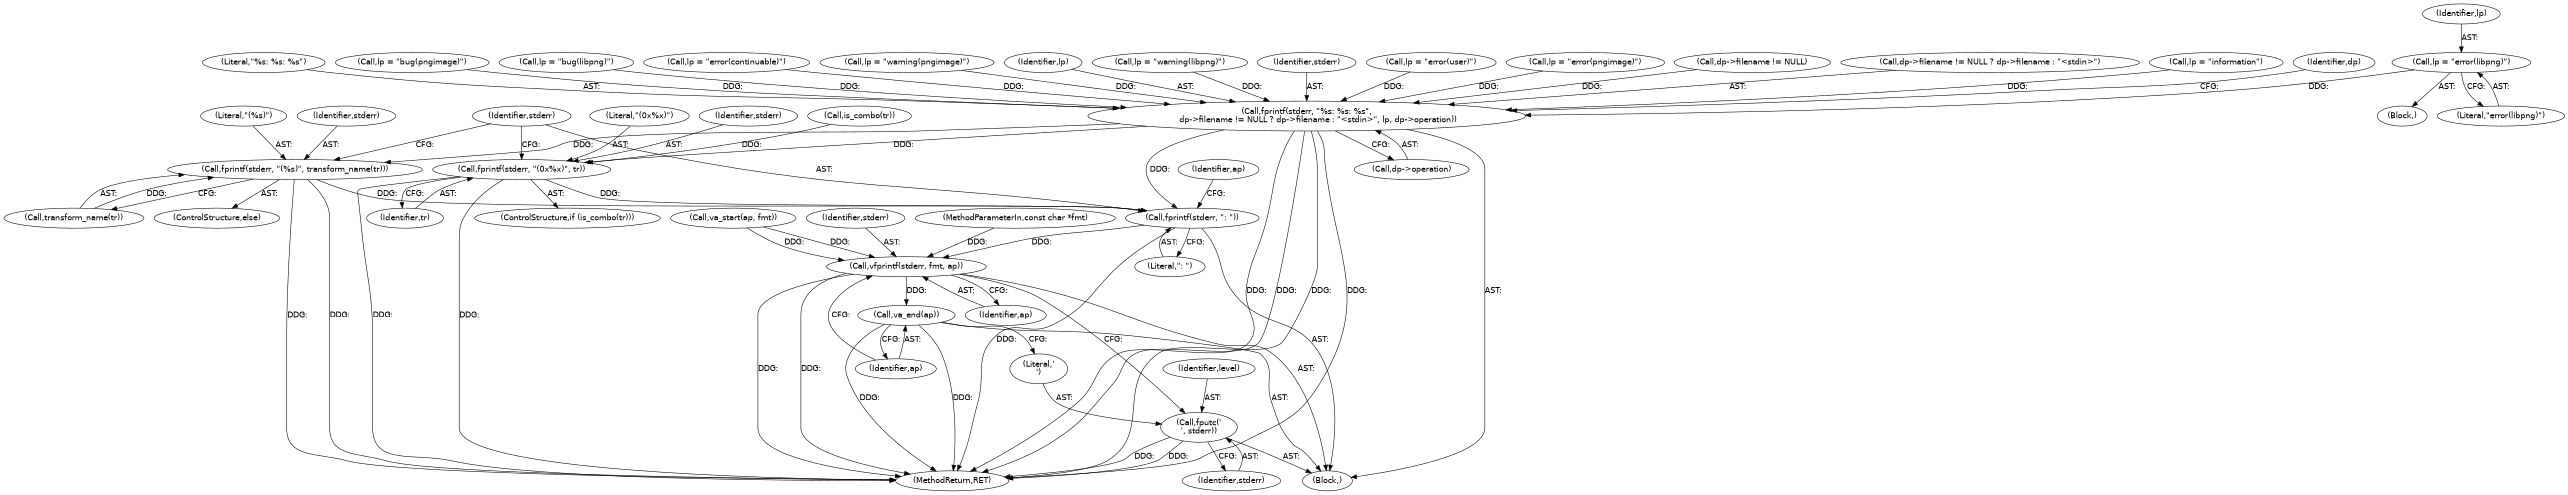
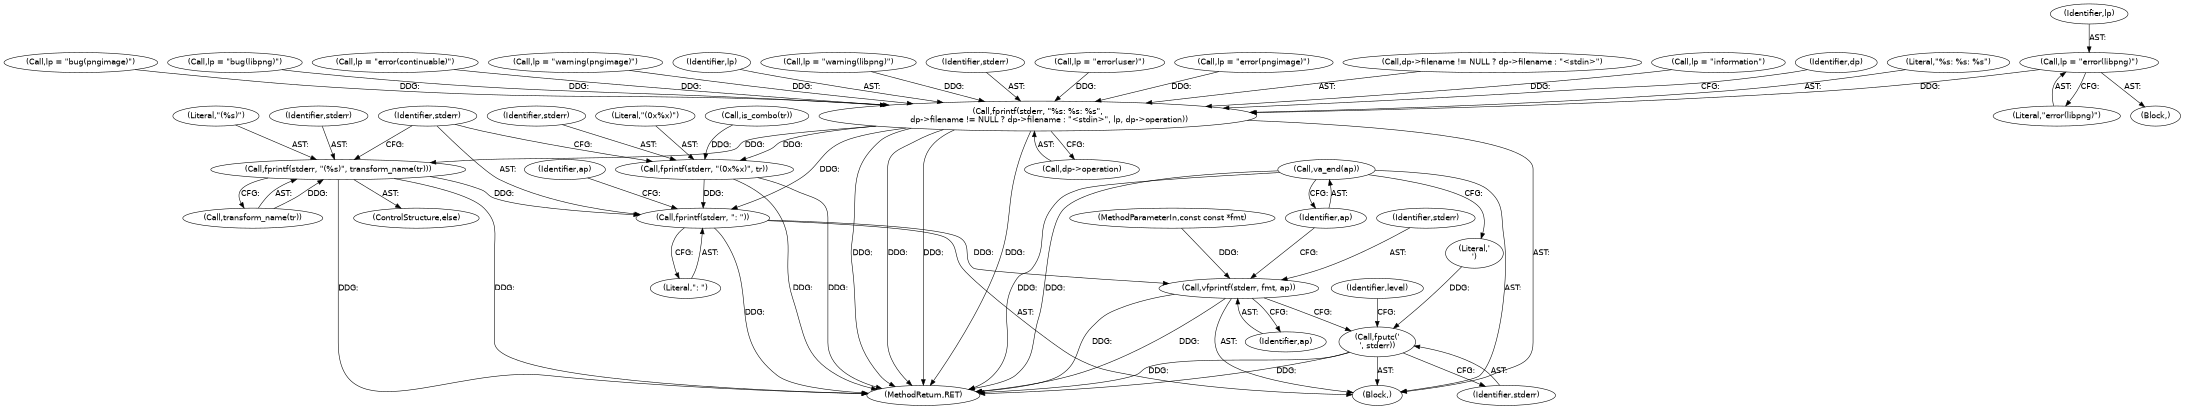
(1752, 63) -> none
(405, 218) -> none
(567, 218) -> none
(733, 218) -> none
(1015, 218) -> (1172, 218)
(906, 288) -> none
(1066, 398) -> (1461, 288)
(1214, 398) -> (1388, 313)
